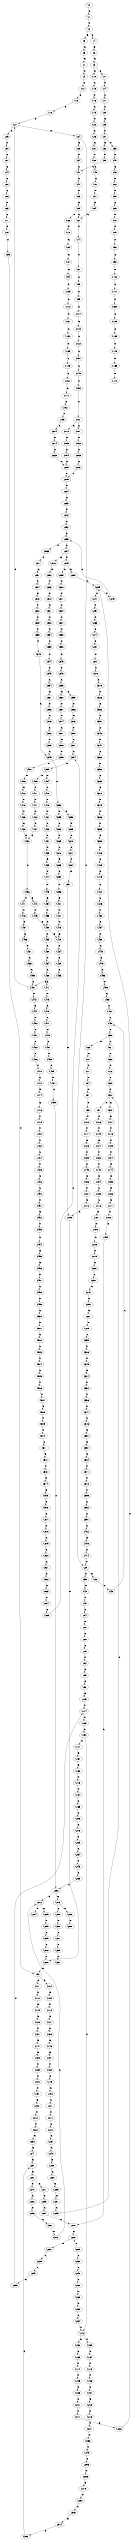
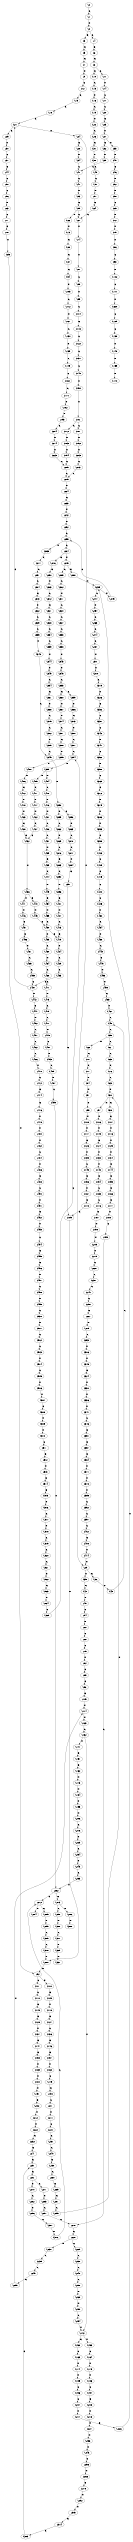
(76, 2244) -> (73, 2243)
